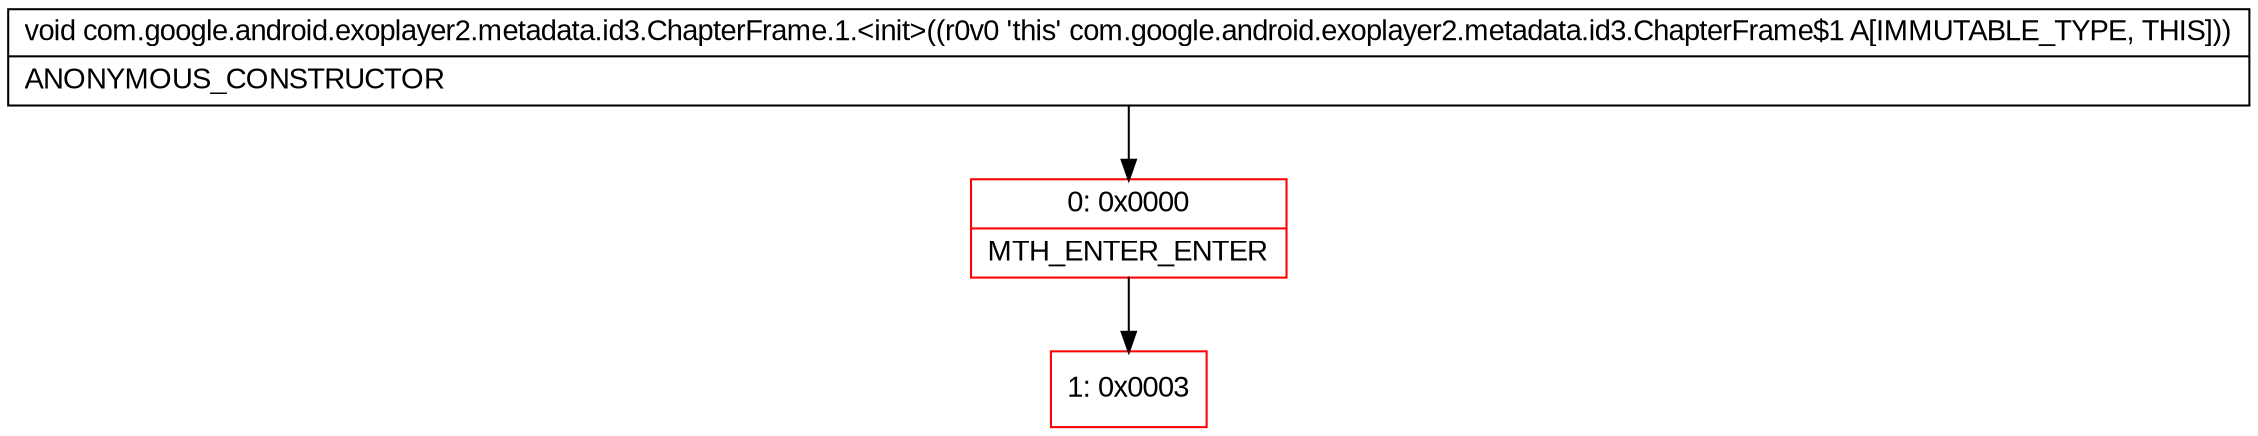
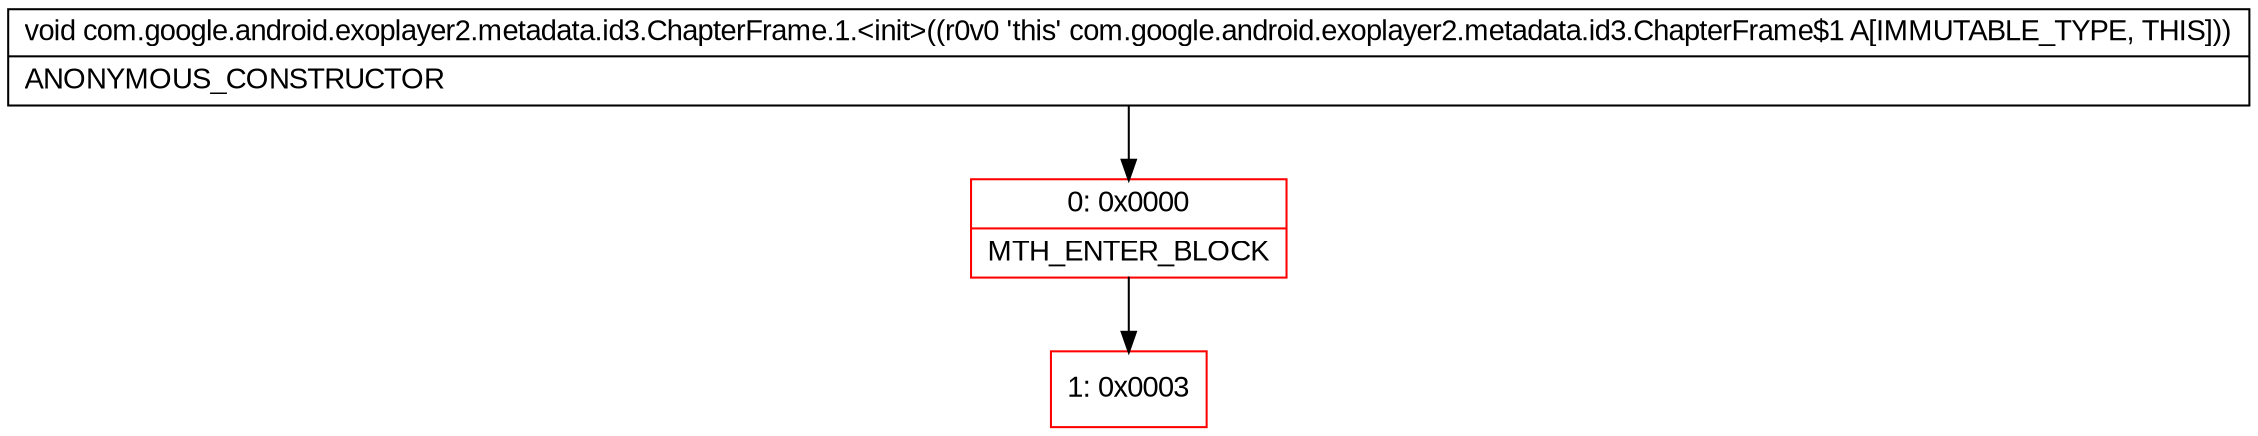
(1128, 252) -> (1129, 252)
